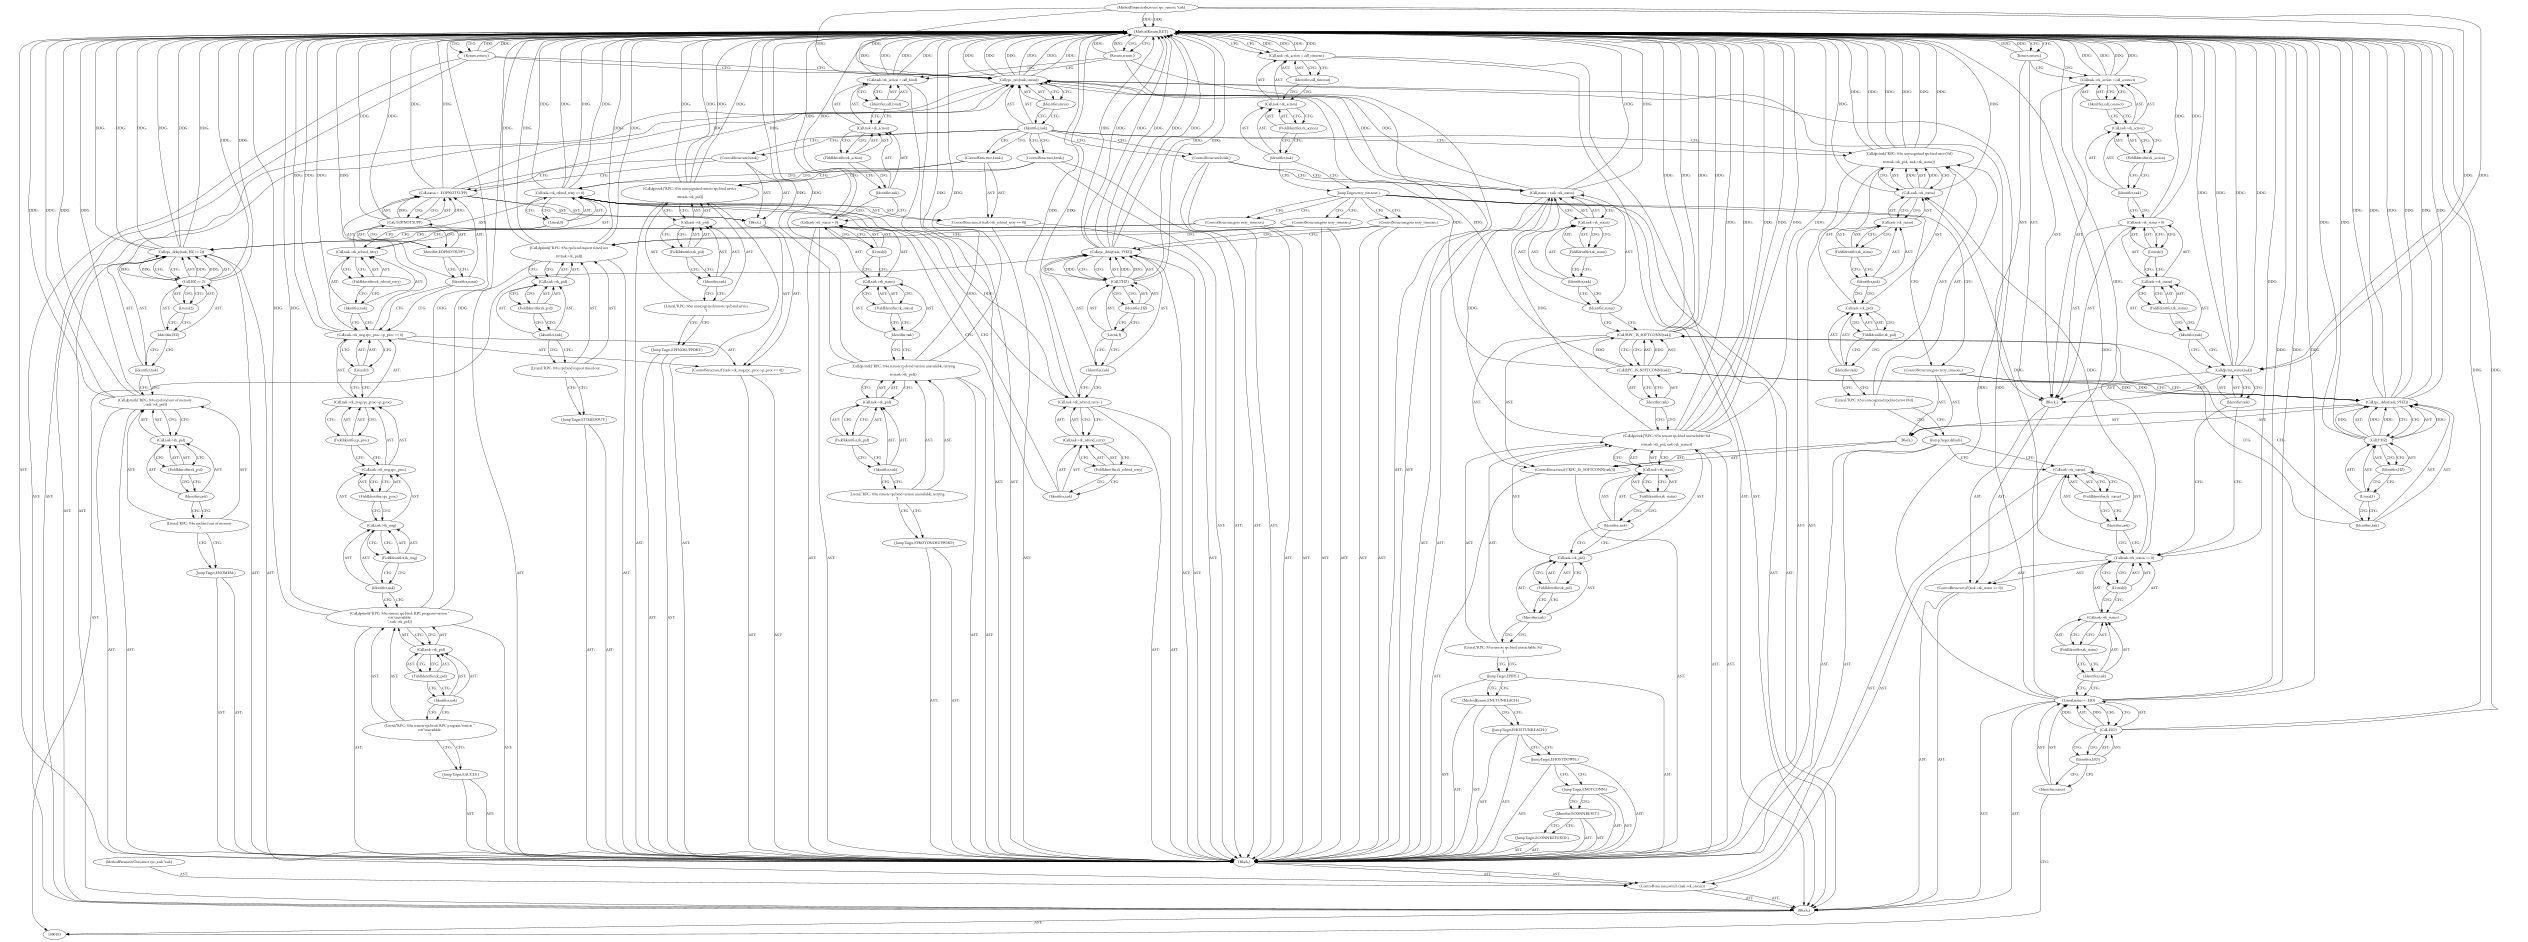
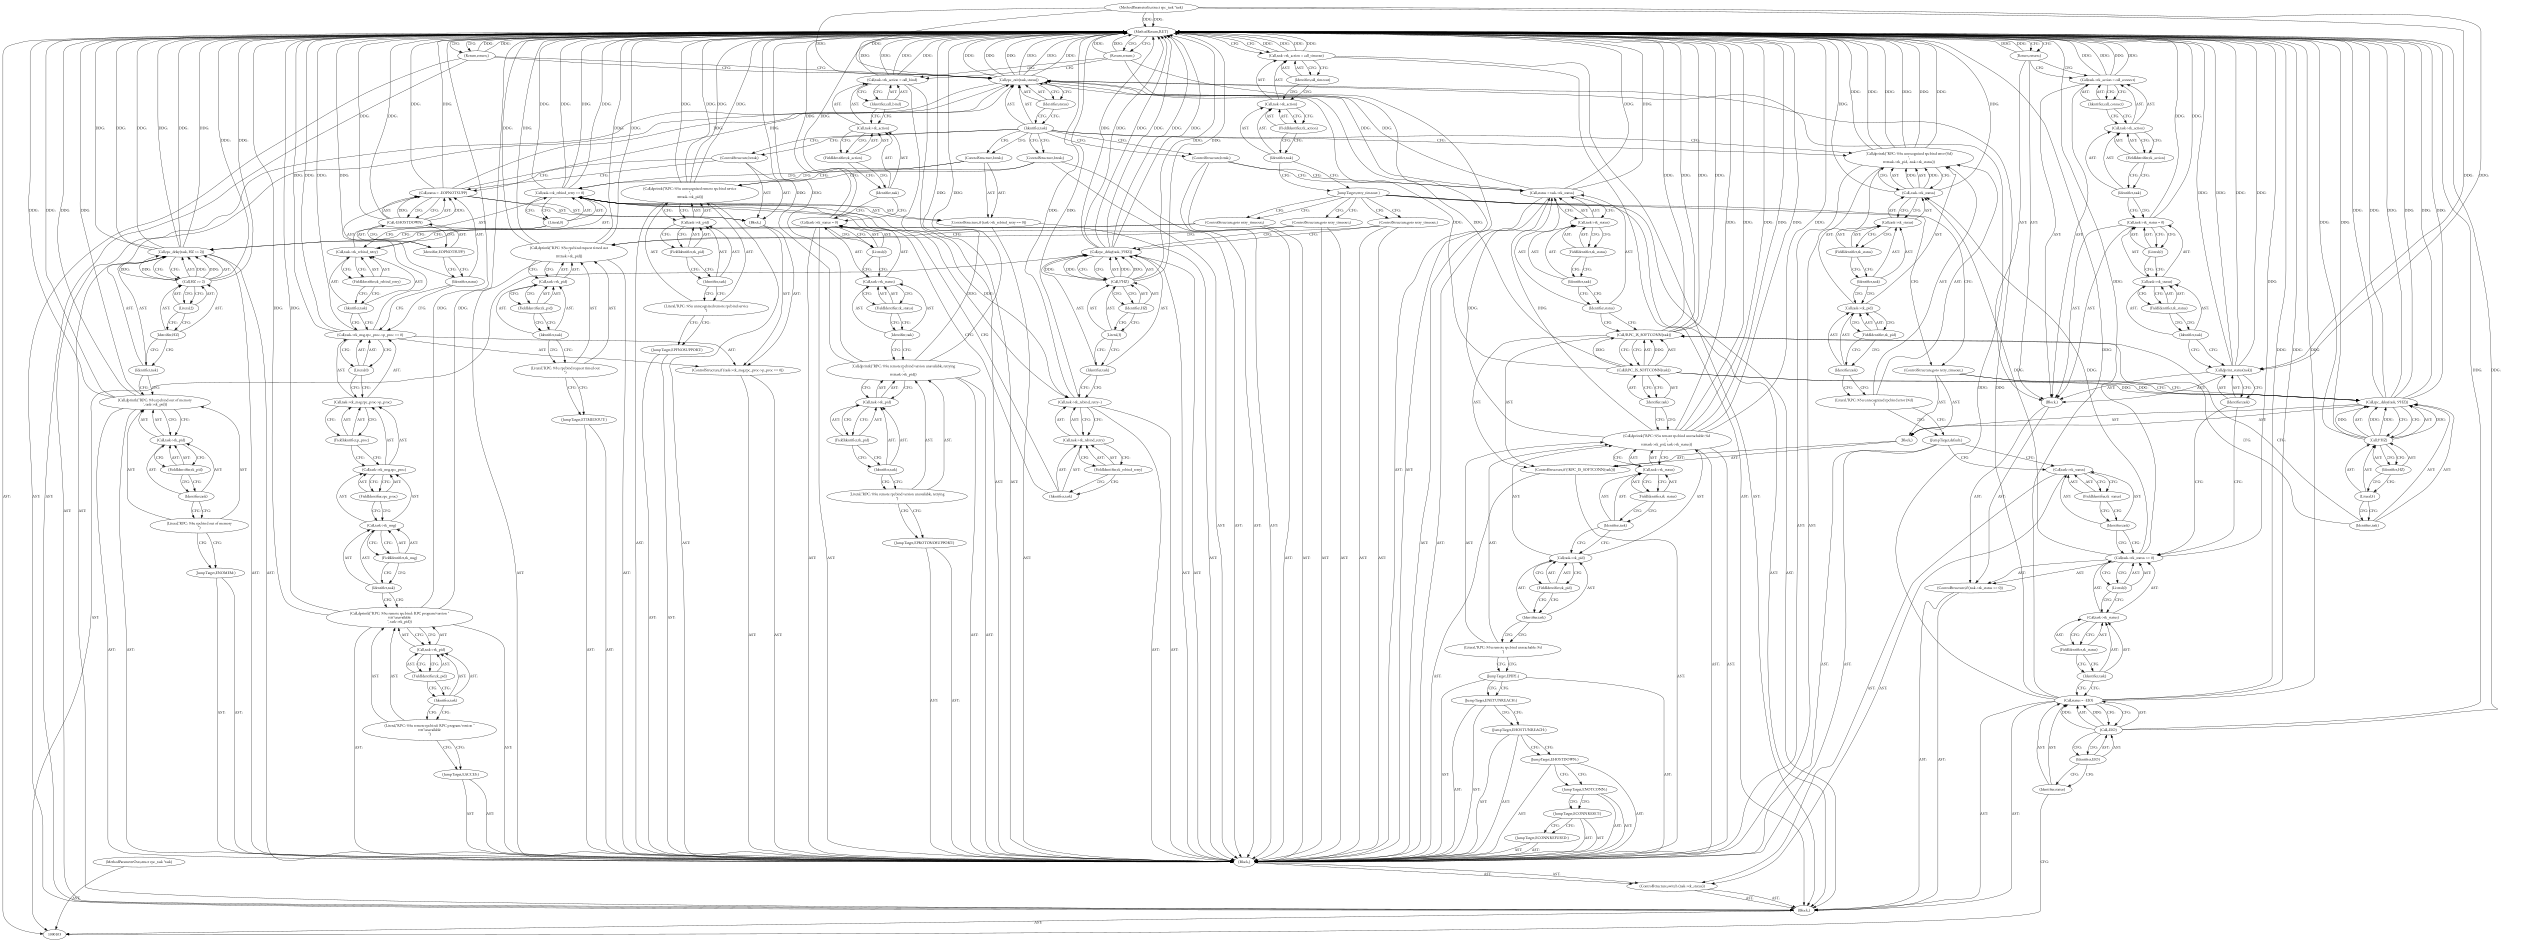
(1151, 8) -> (1151, 8)
(405, 222) -> (405, 222)
(22, 670) -> (9, 46)
(1491, 700) -> (1491, 700)
(2079, 700) -> (2079, 700)
(1577, 814) -> (1577, 814)
(886, 883) -> (82, 888)
